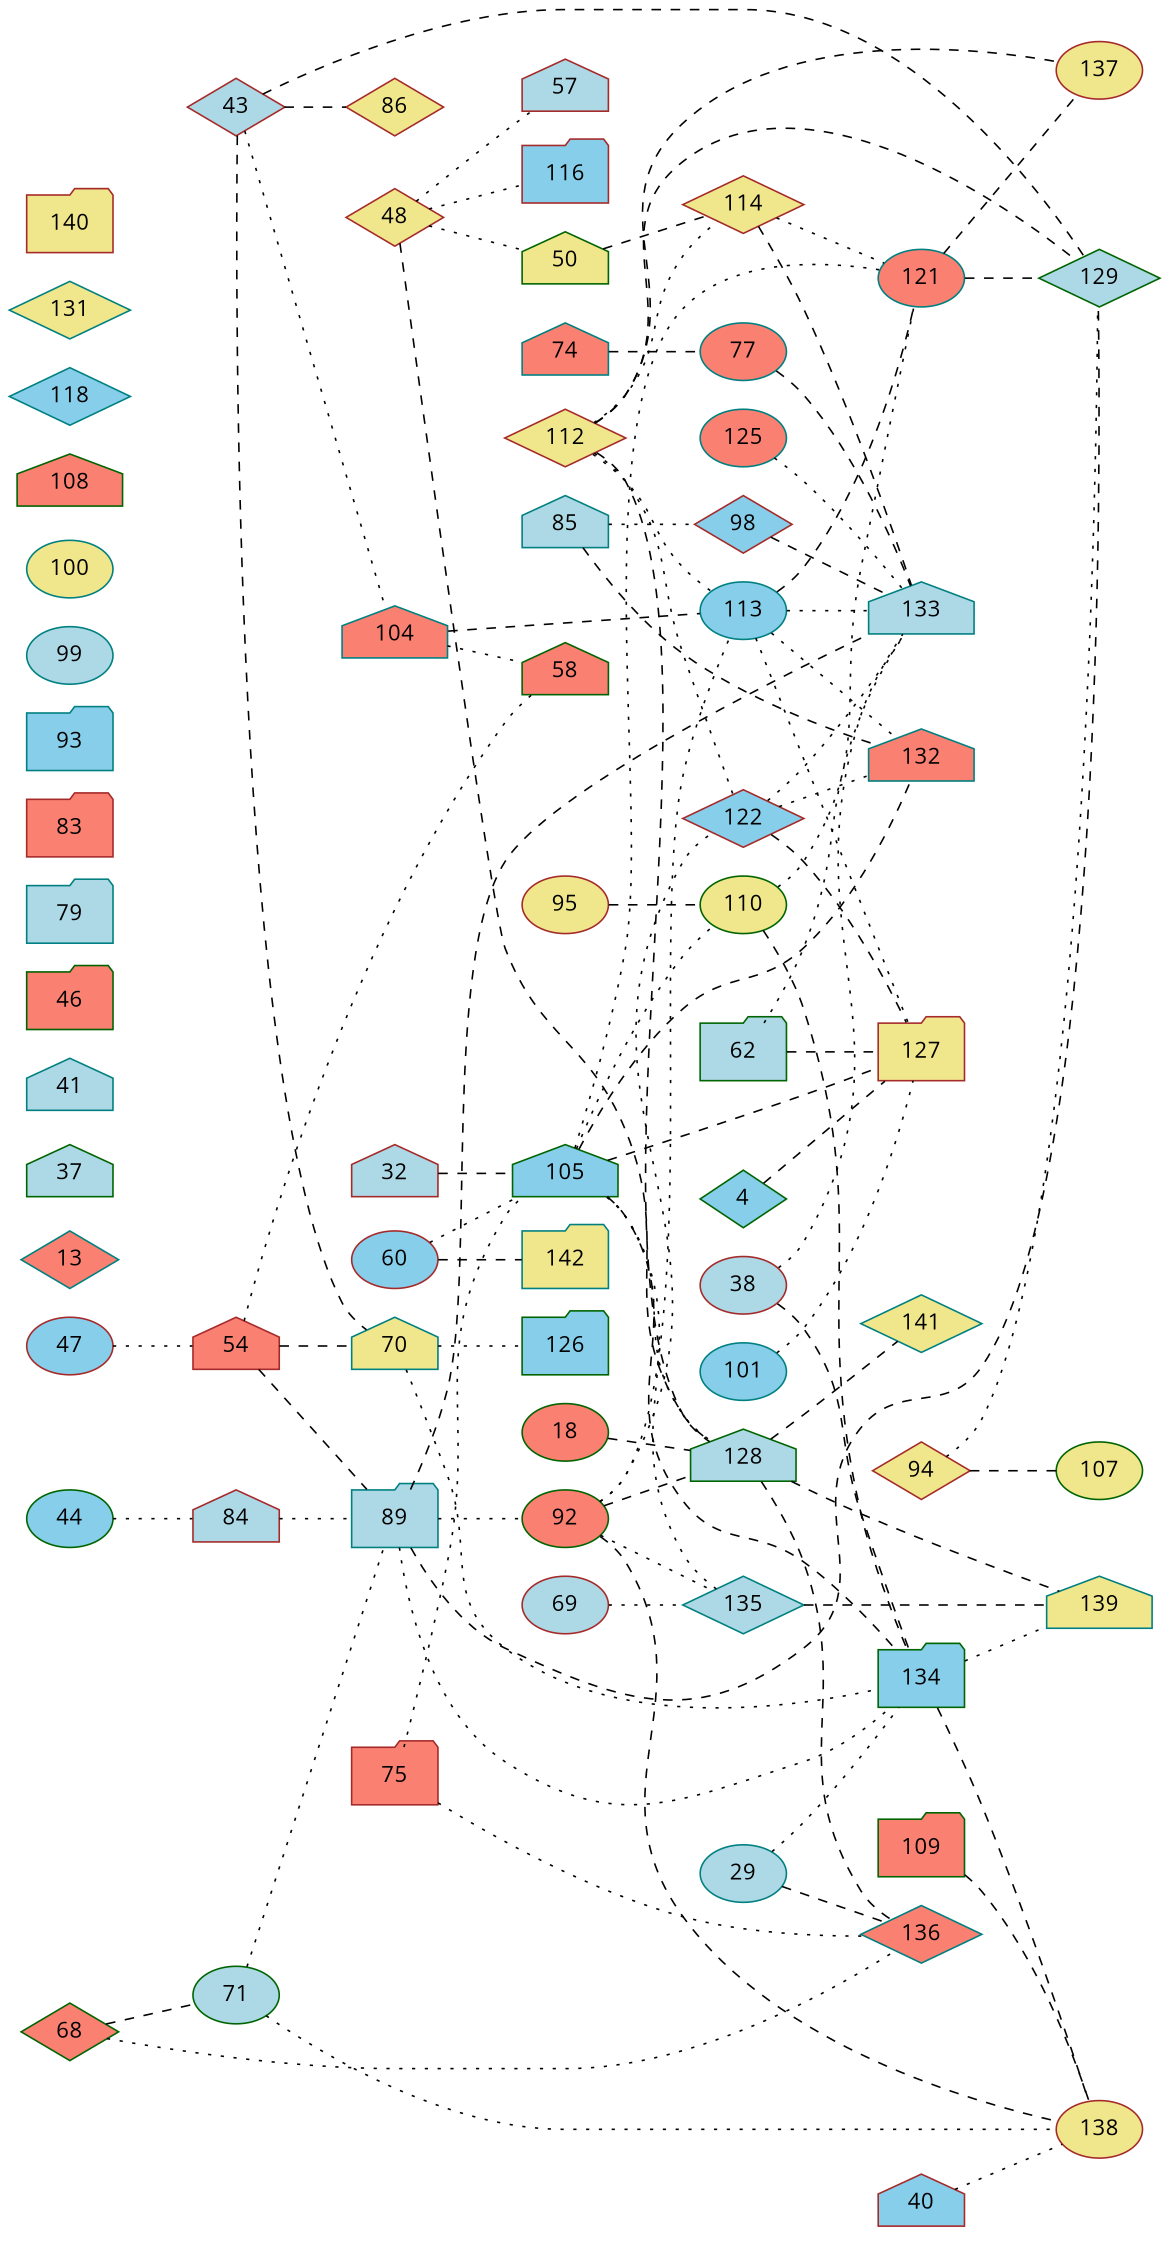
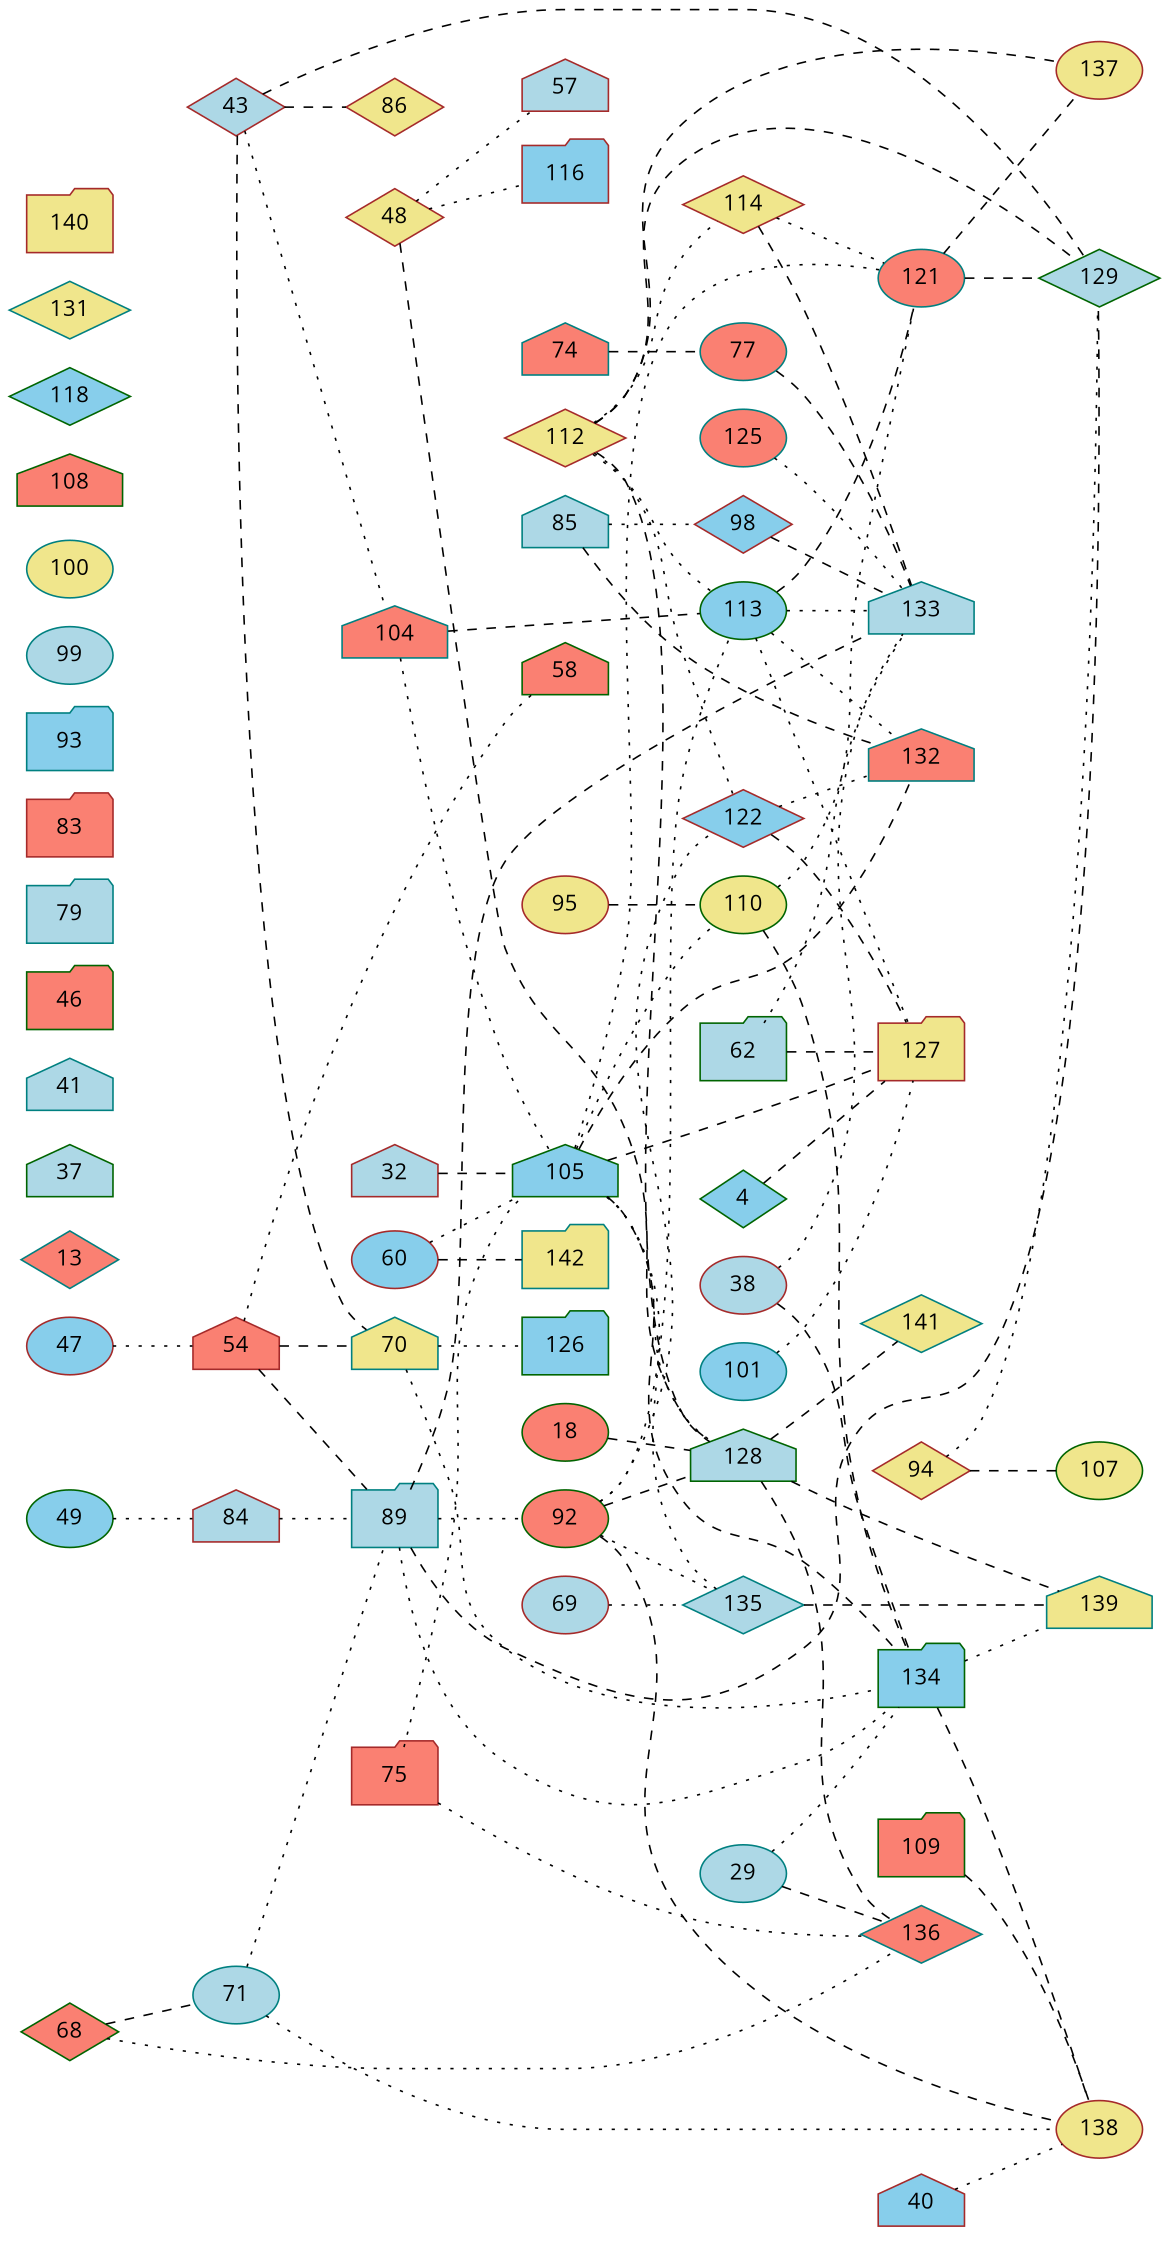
(565, 261) -> none
(70, 396) -> (70, 396)
(743, 611) -> (743, 611)
(485, 654) -> (457, 910)
(828, 739) -> none
(70, 1519) -> (70, 1519)
(236, 1995) -> (236, 1995)
